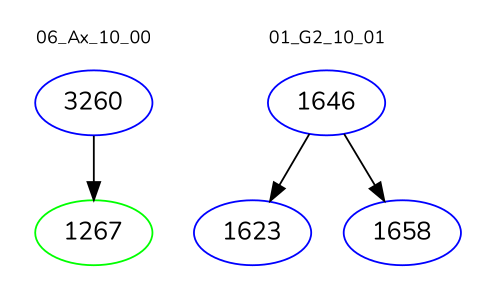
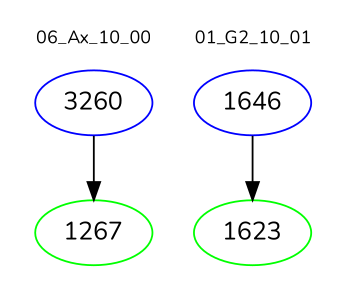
(253, 233) -> (253, 233)
(402, 233) -> none
